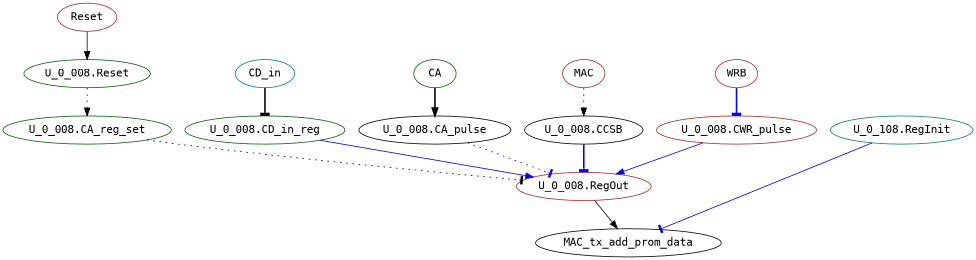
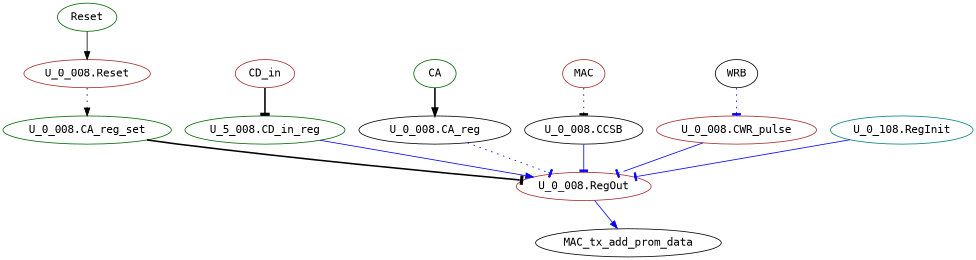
(87, 17) -> (87, 17)
(87, 74) -> (87, 74)
(265, 74) -> (265, 74)
(737, 74) -> (737, 74)
(584, 98) -> (584, 98)
(737, 100) -> (737, 100)
(265, 130) -> (265, 130)
(435, 130) -> (435, 130)
(584, 156) -> (584, 156)
(663, 157) -> (663, 157)
(333, 162) -> (333, 162)
(768, 185) -> (744, 158)
(603, 211) -> (603, 211)
